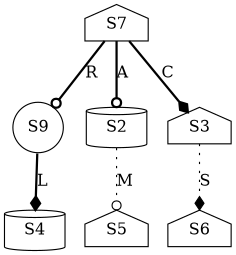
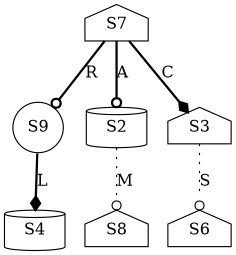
(200, 170) -> (200, 170)
(117, 230) -> (117, 230)
